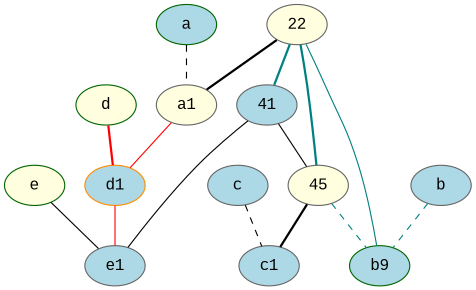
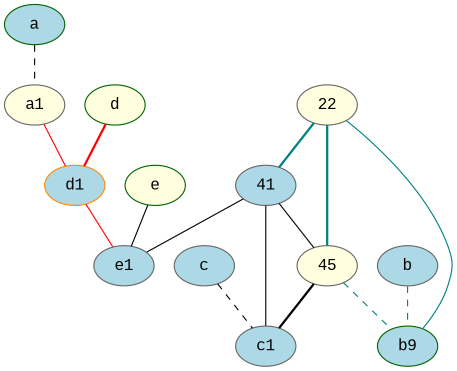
(242, 65) -> none
none -> (266, 266)
